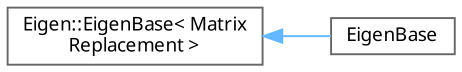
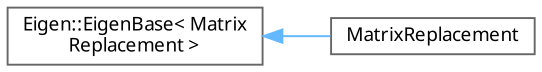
(393, 36) -> (433, 36)
